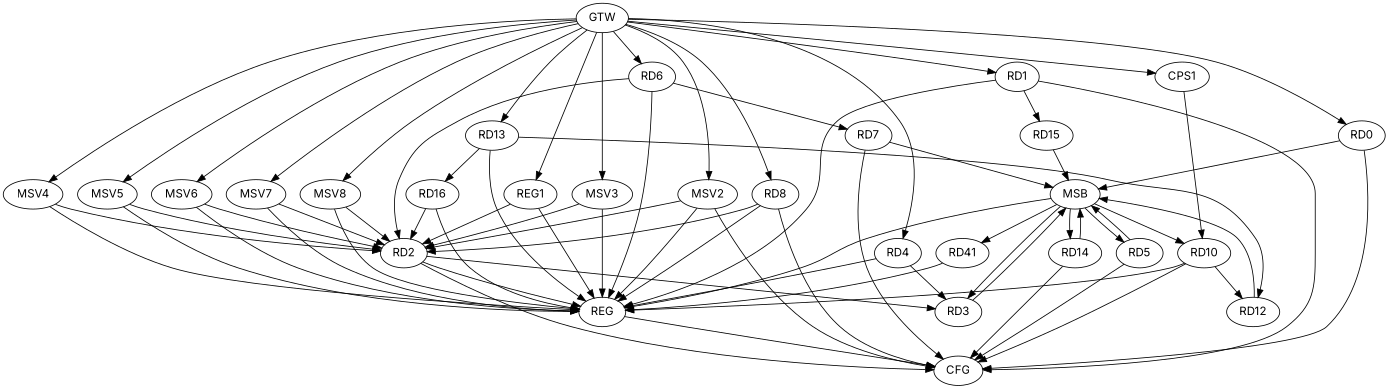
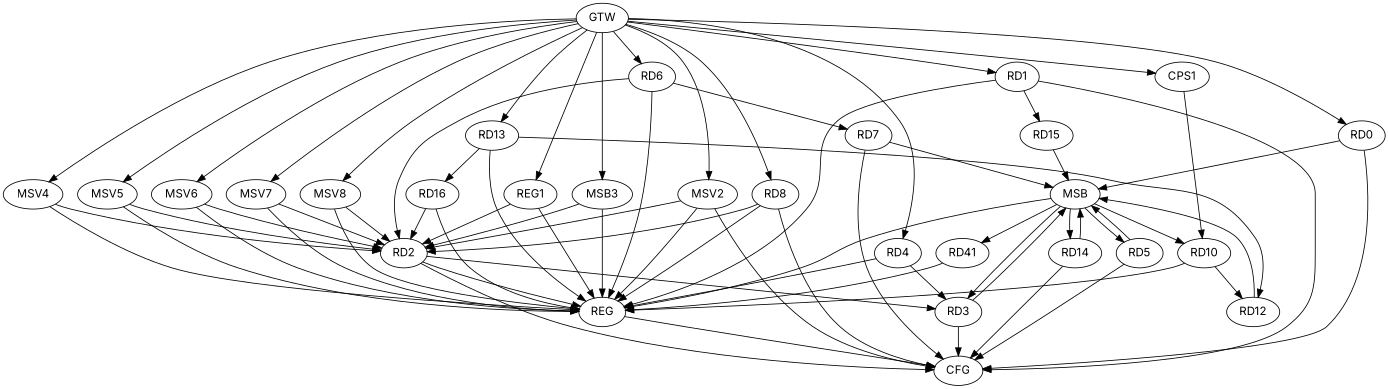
(602, 194) -> (602, 194)
(1087, 314) -> (958, 337)
